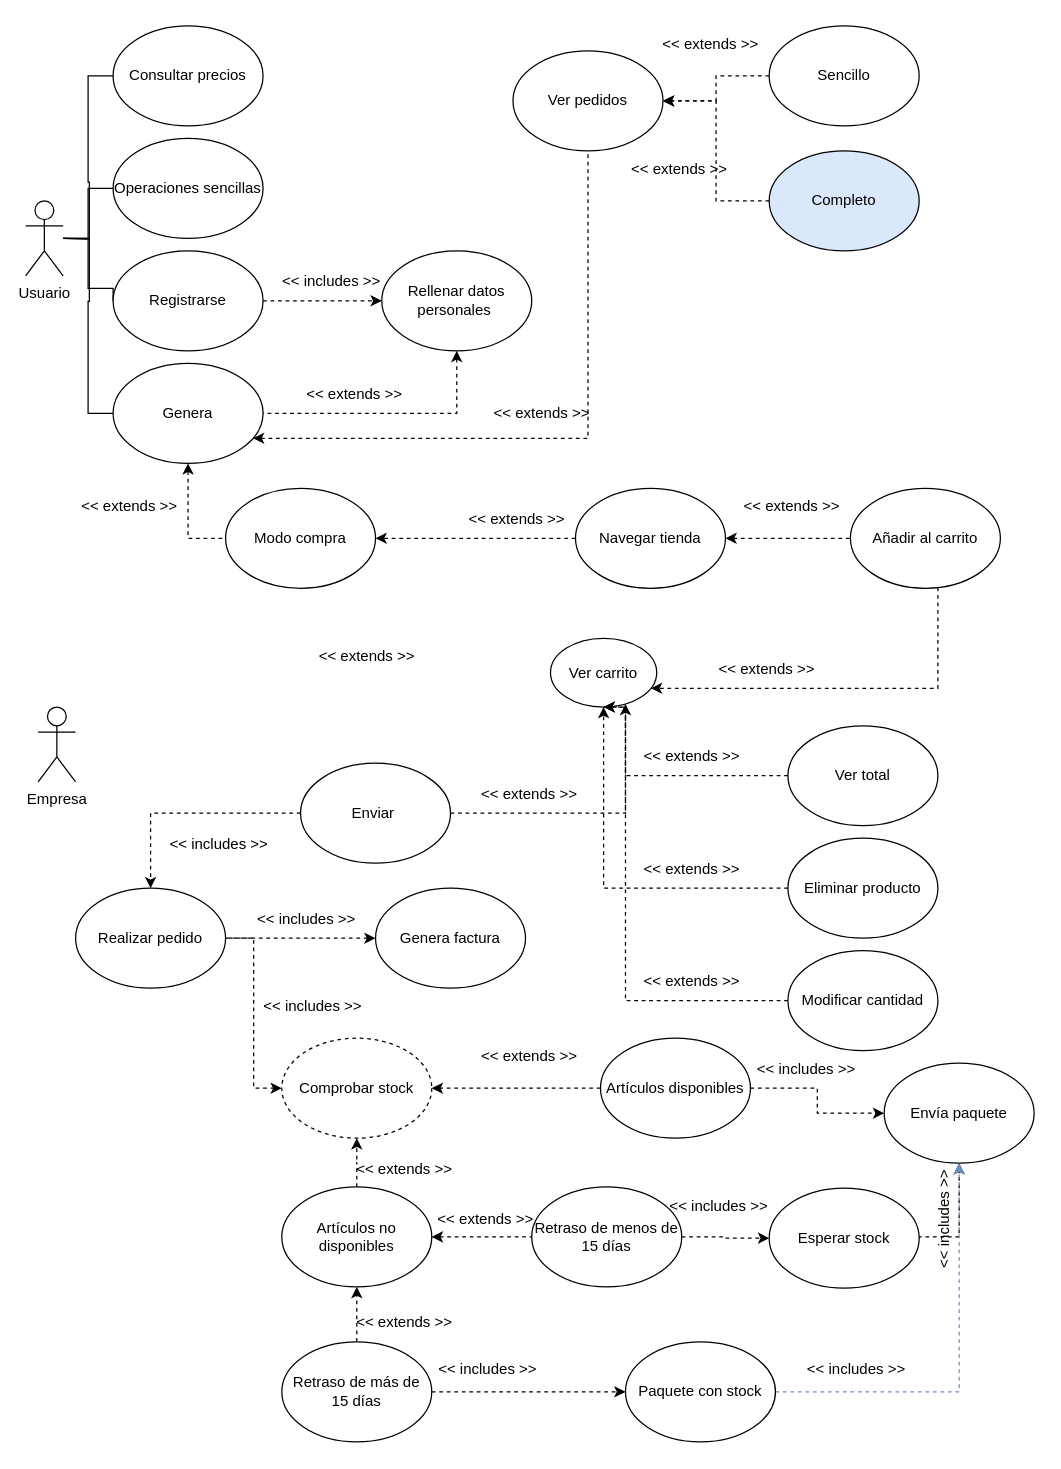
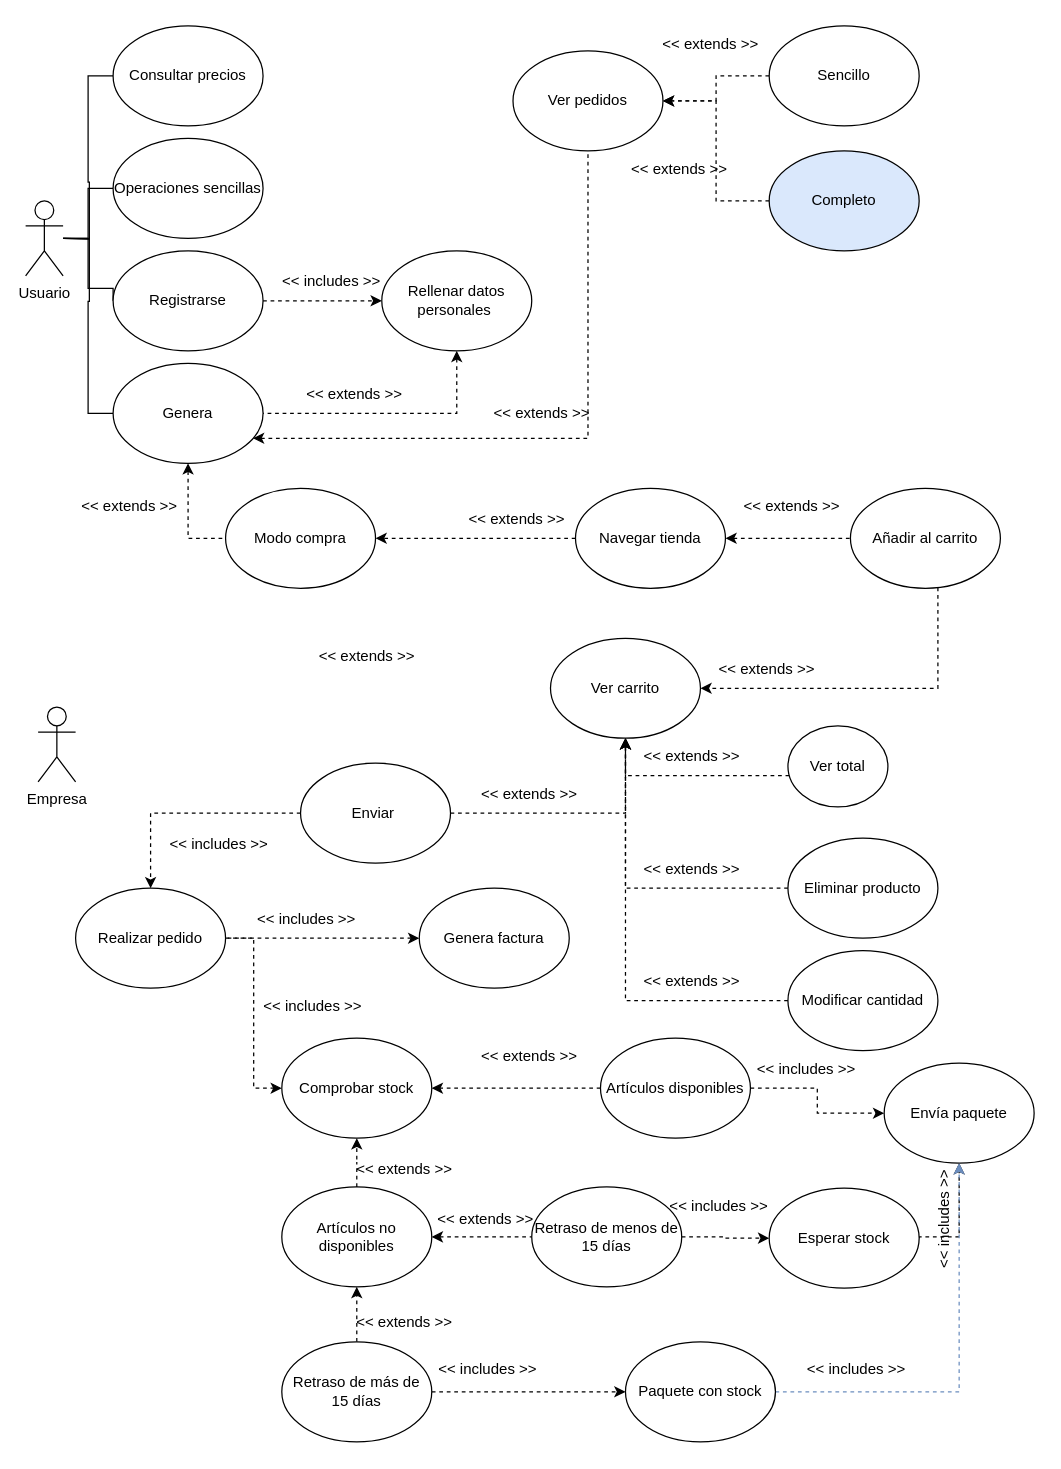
(604, 673) -> (626, 688)
(863, 776) -> (838, 766)
(451, 938) -> (494, 938)
(357, 1088) -> (357, 1088)
